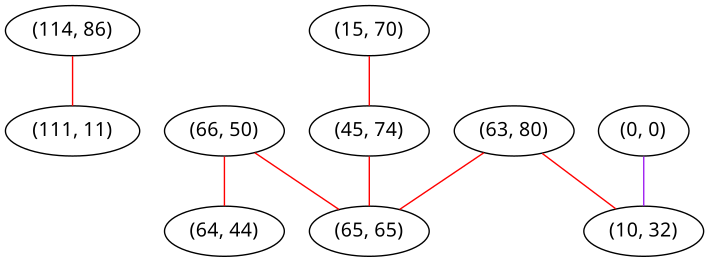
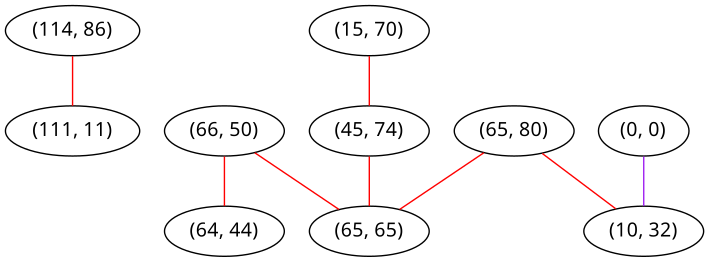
(514, 131) -> (514, 131)
